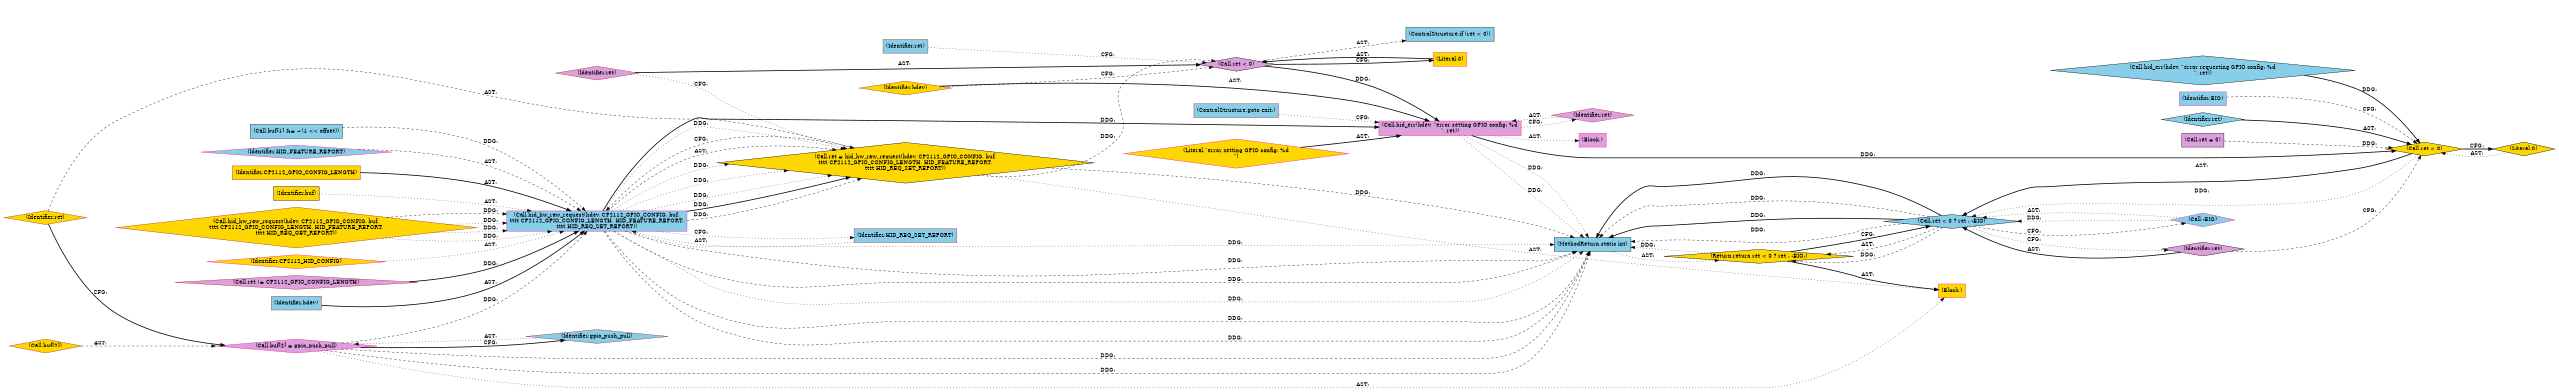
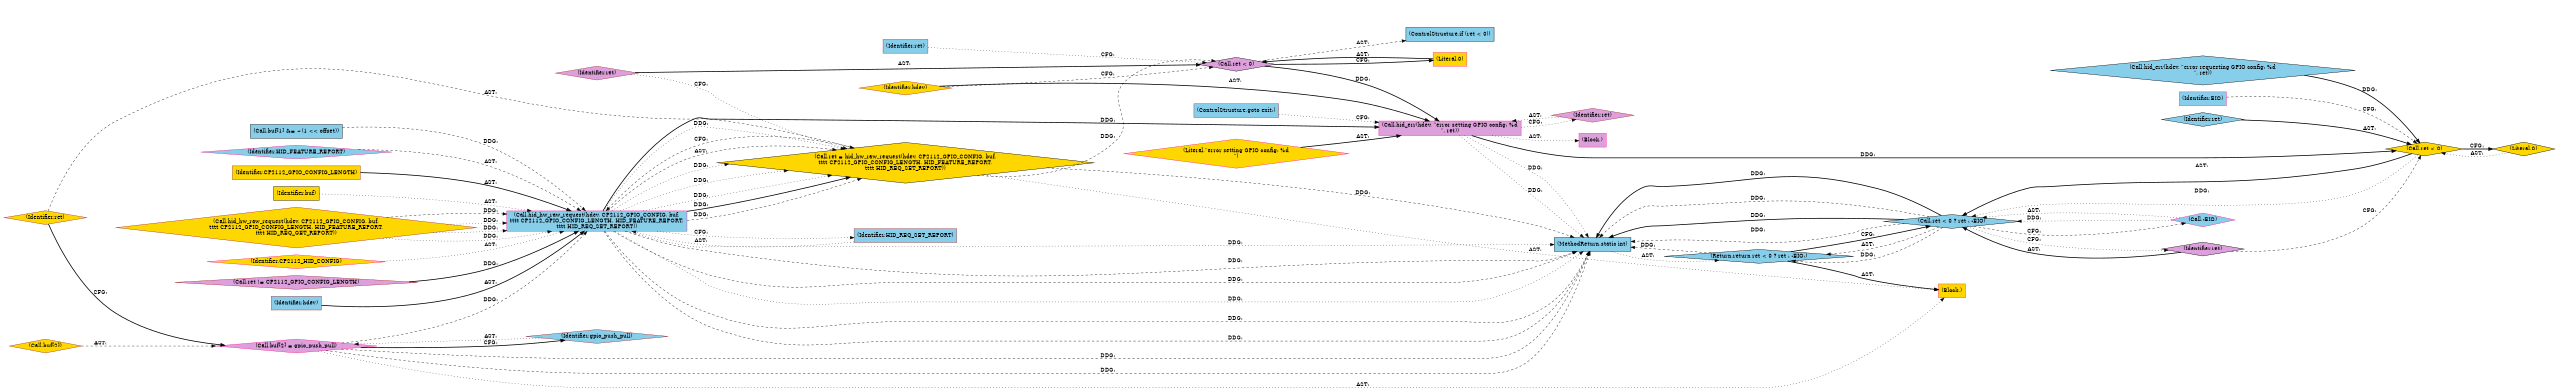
(2203, 140) -> none
(1673, 250) -> (1673, 250)
(1759, 256) -> (1759, 256)
